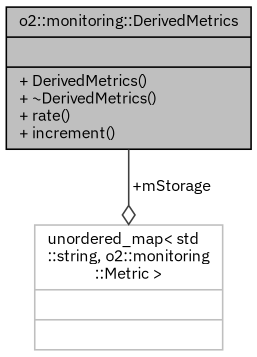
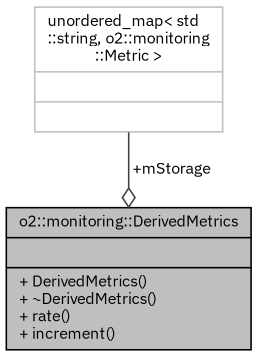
(129, 177) -> (129, 160)
